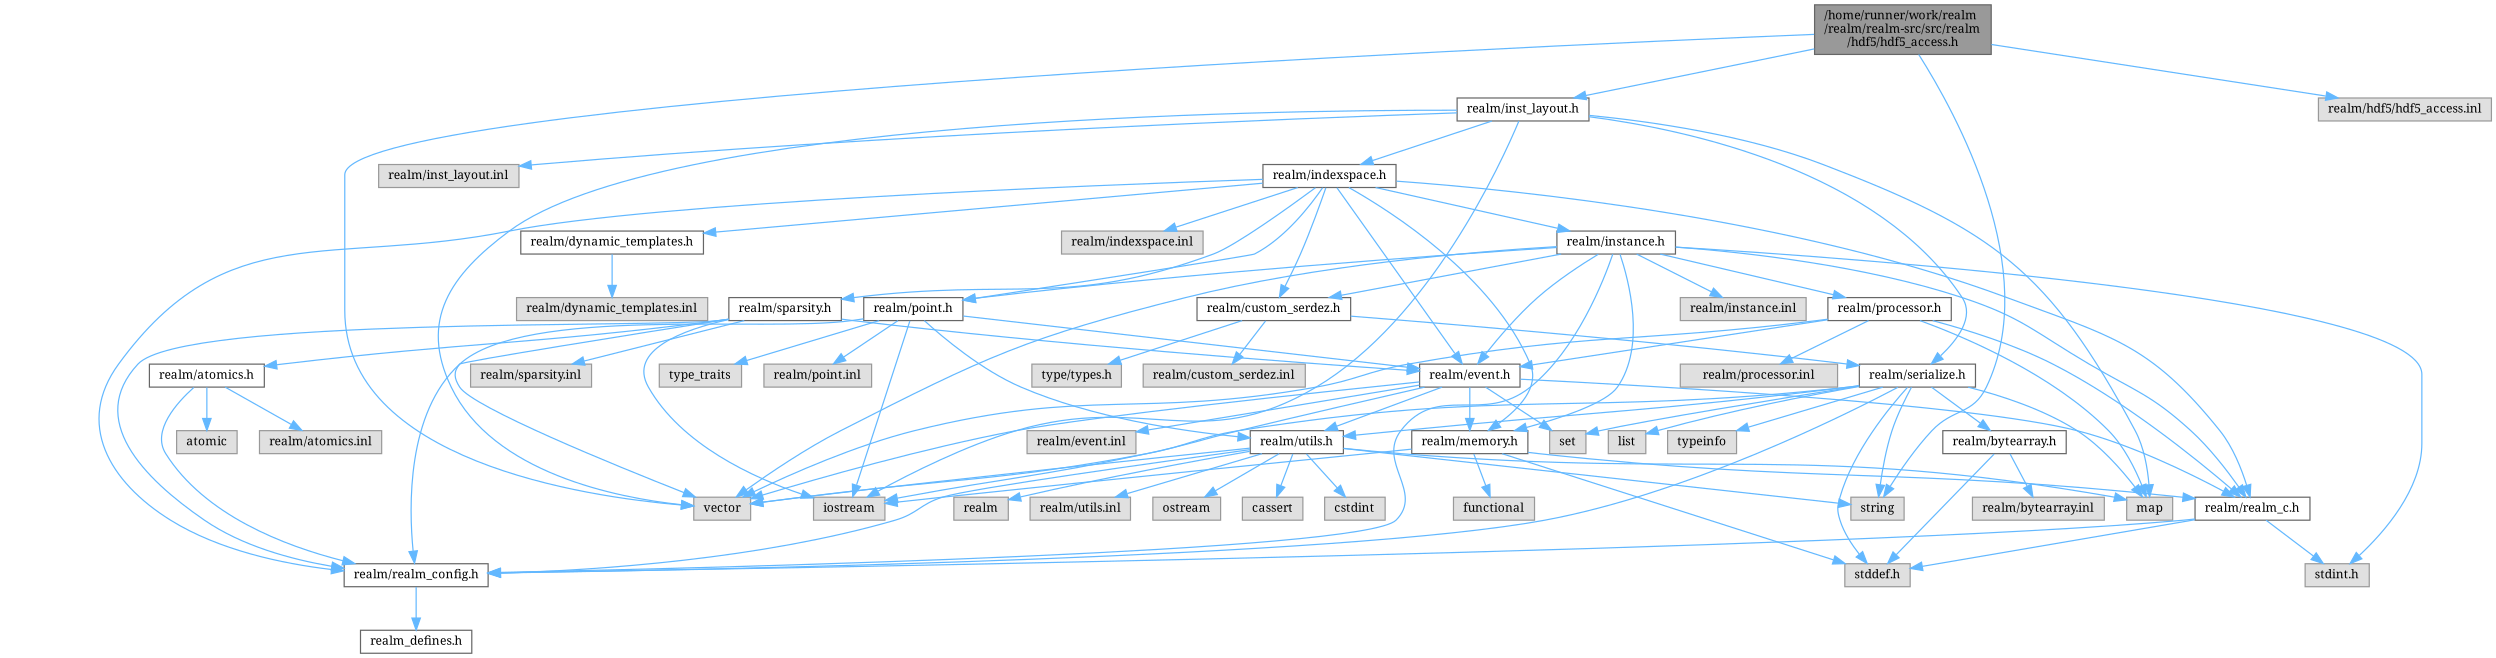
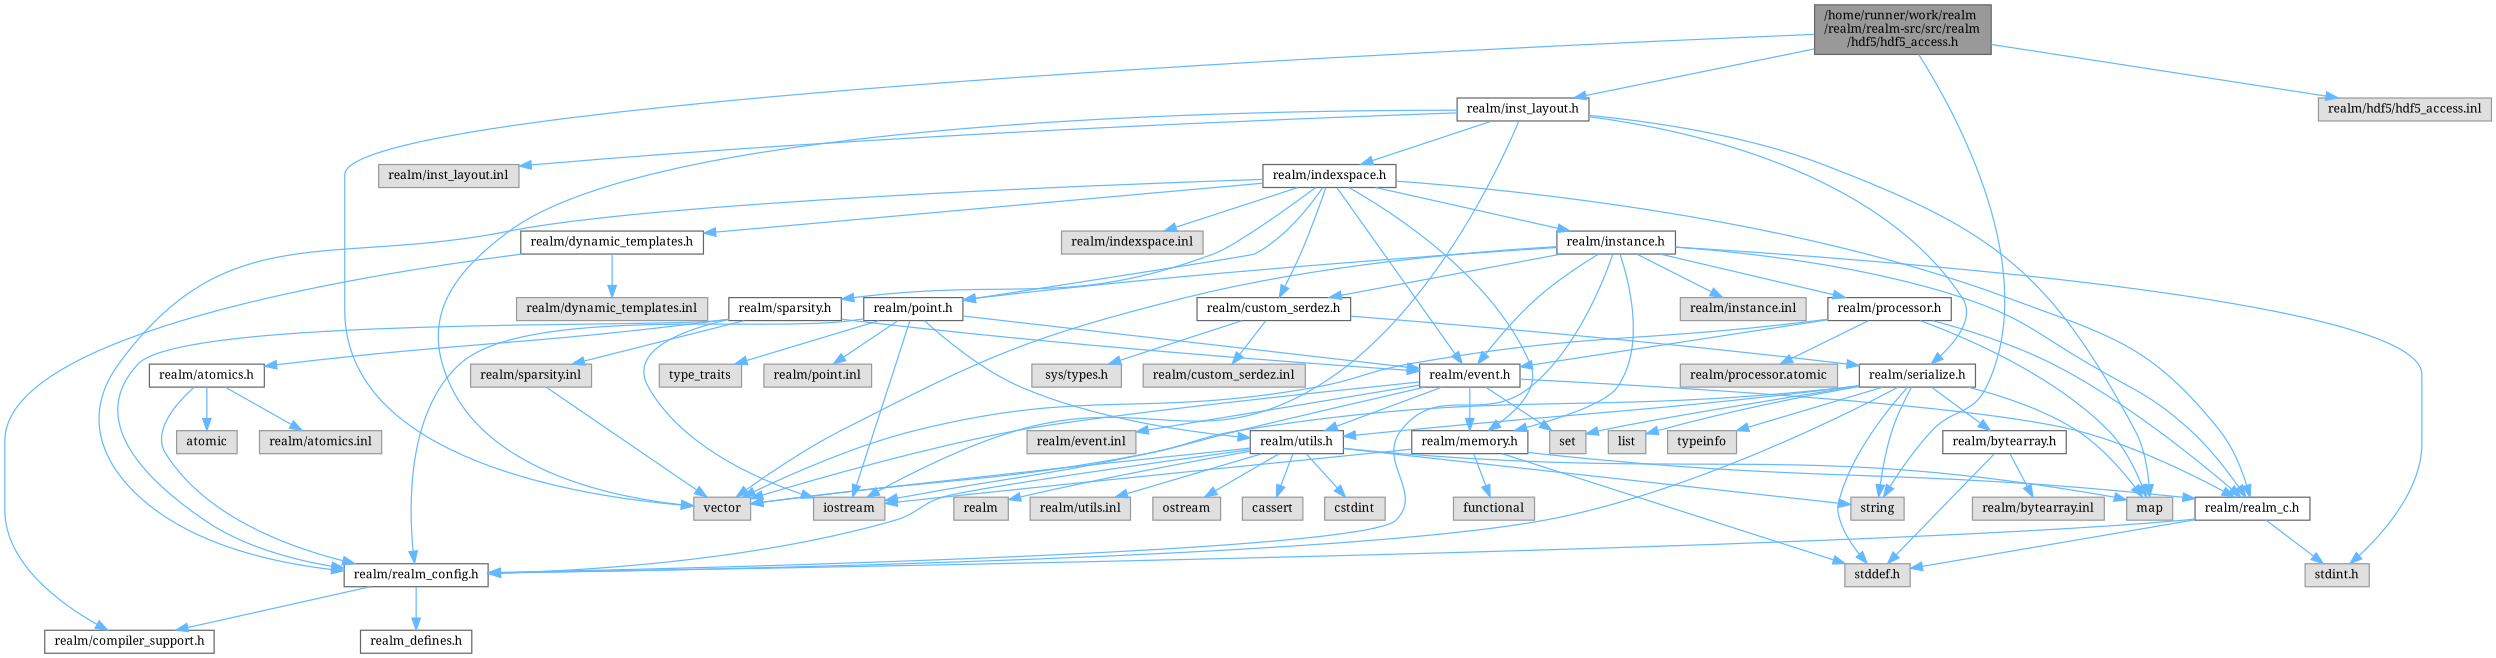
(486, 359) -> (621, 439)
(1077, 376) -> (1077, 376)
(1759, 376) -> (1759, 376)
none -> (129, 642)
